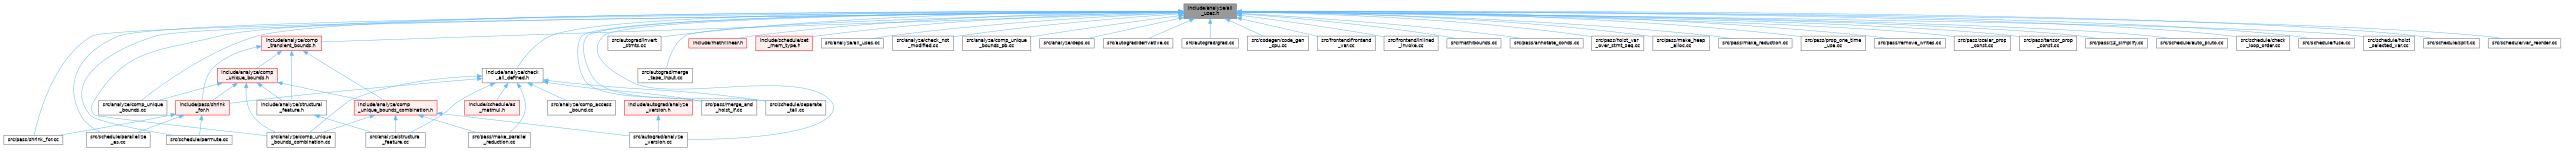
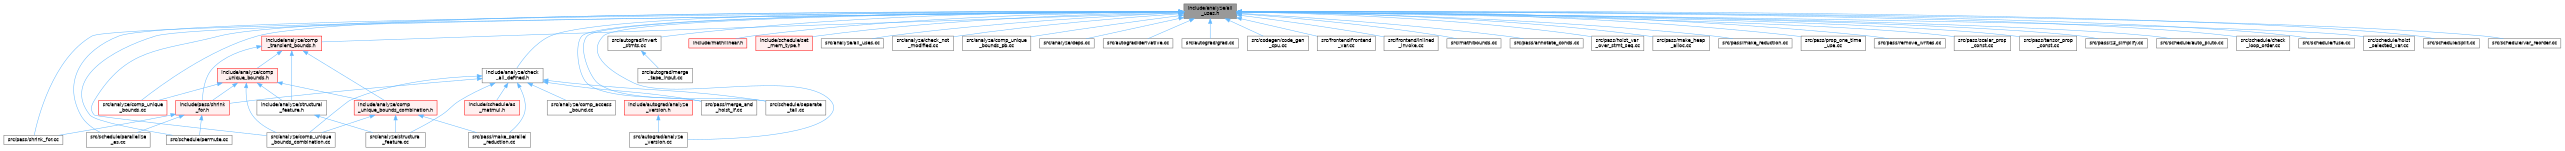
(913, 19) -> (652, 61)
(133, 108) -> (133, 108)
(536, 125) -> none
